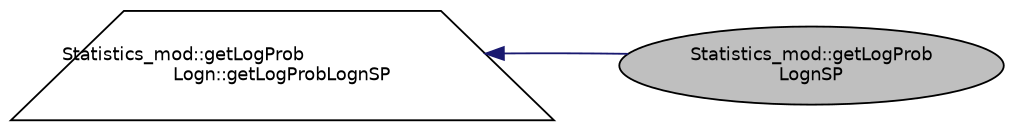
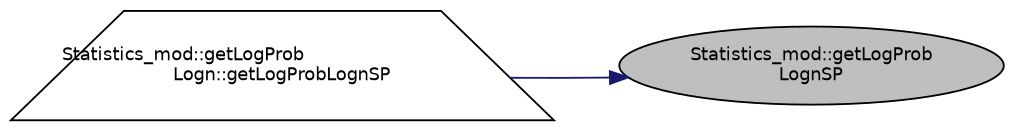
(566, 53) -> (560, 78)
